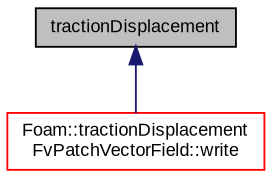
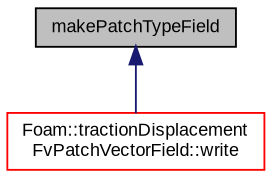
(136, 28) -> (136, 28)
